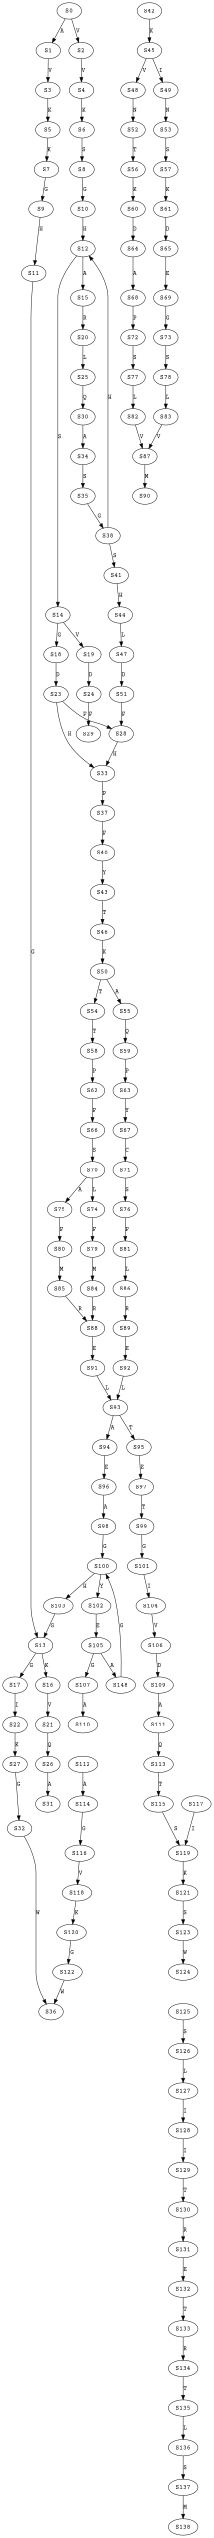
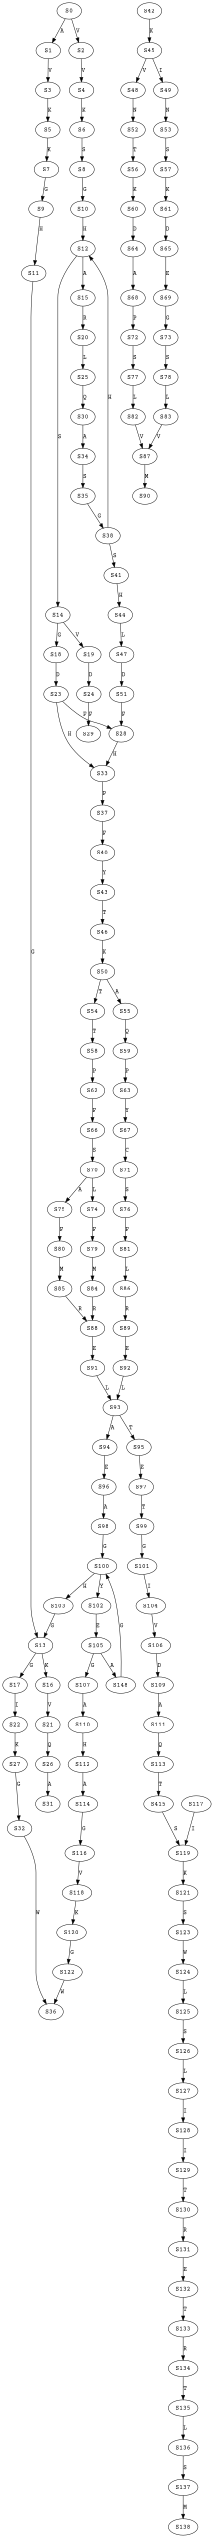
none -> (83, 1742)
(159, 1804) -> (159, 1804)
none -> (183, 1990)
